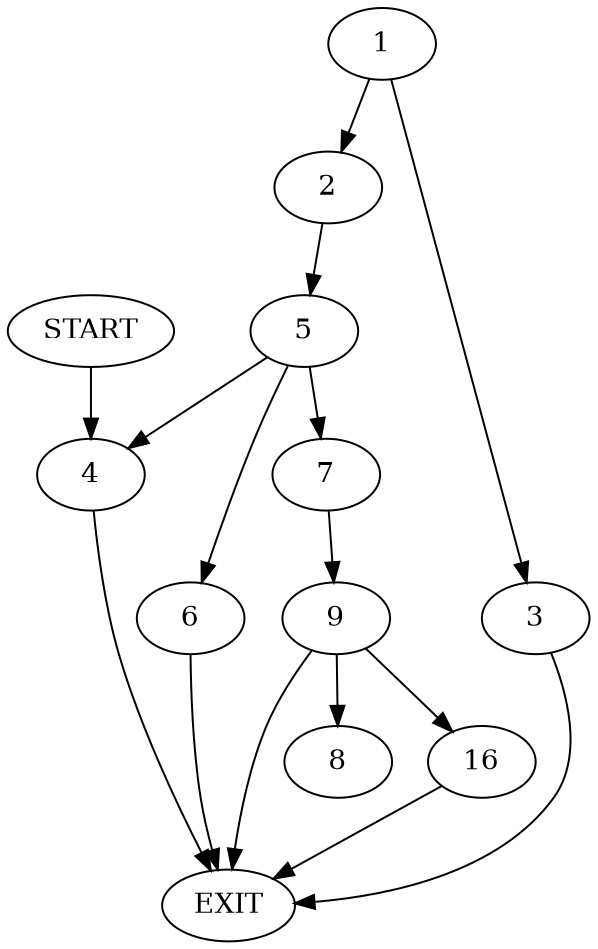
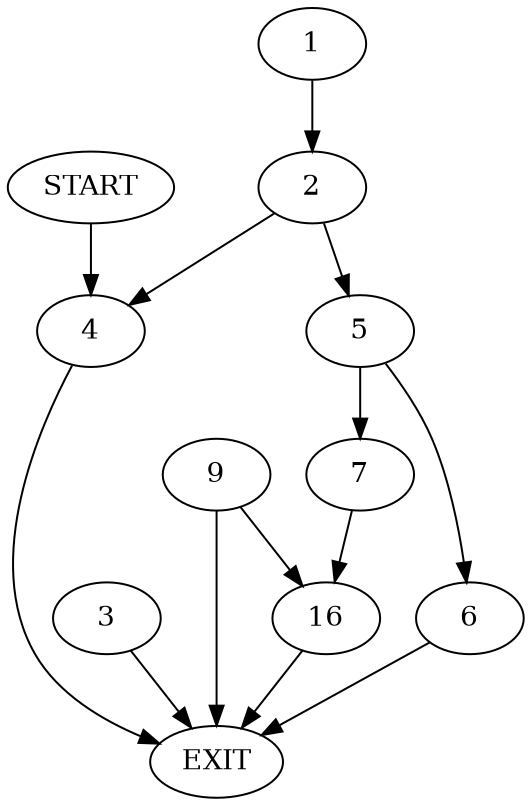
(456, 321) -> none
(206, 397) -> (210, 254)
(331, 537) -> (346, 536)
(338, 762) -> none
